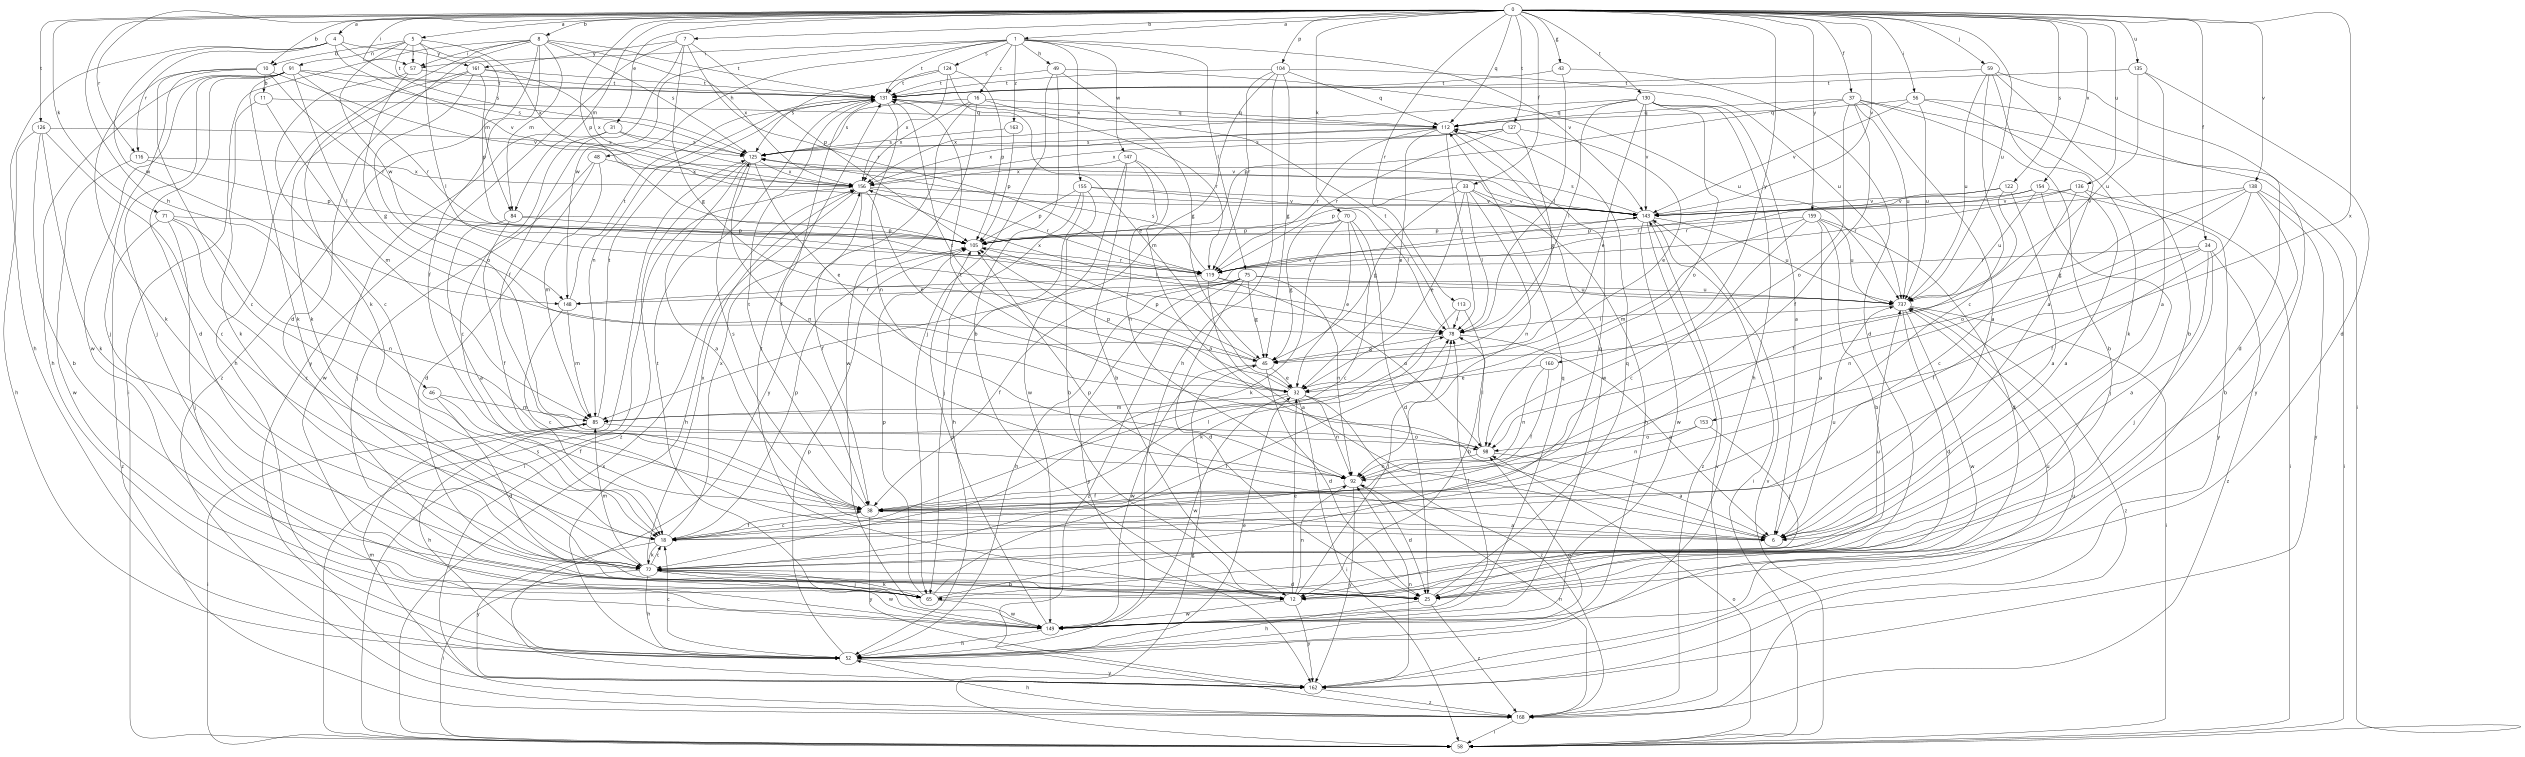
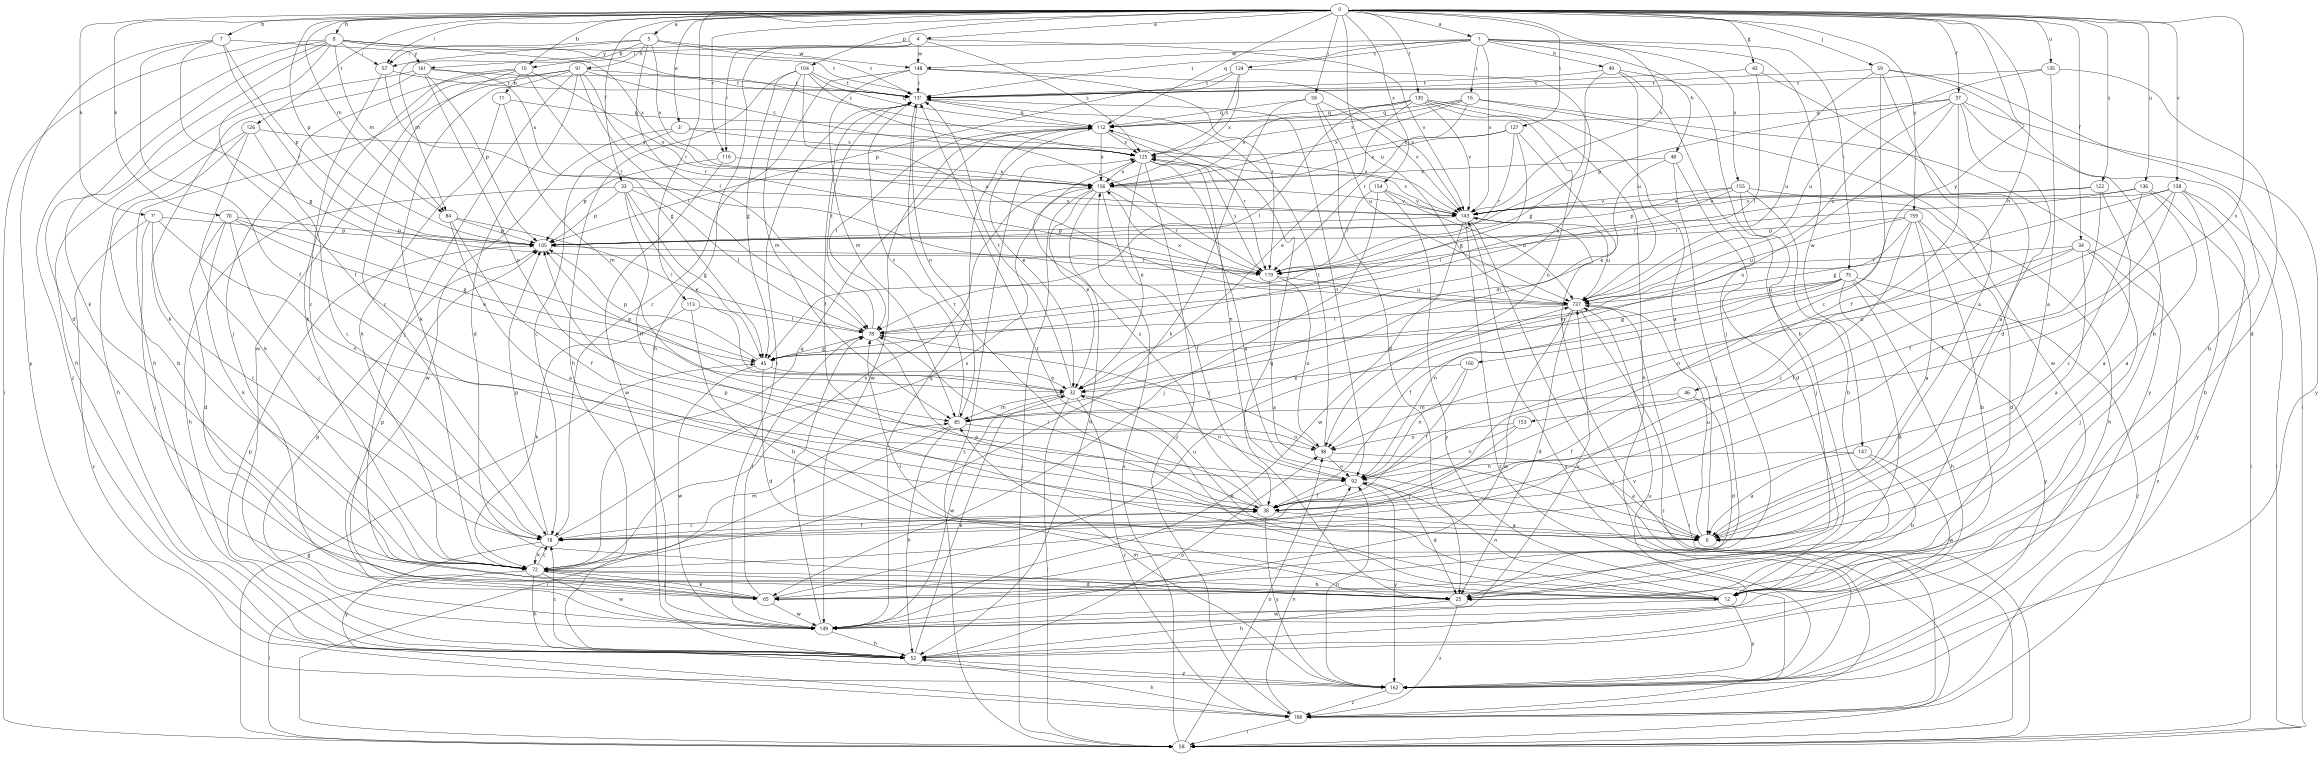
(1014, 128) -> none
(997, 171) -> none
(937, 285) -> (1174, 98)
